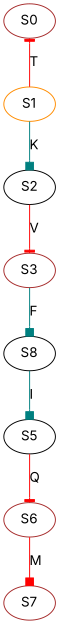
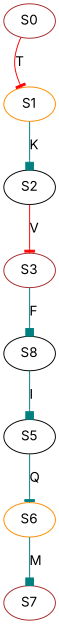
(30, 65) -> (15, 60)
(30, 476) -> (30, 476)
(30, 520) -> (30, 520)
(30, 557) -> (30, 557)
